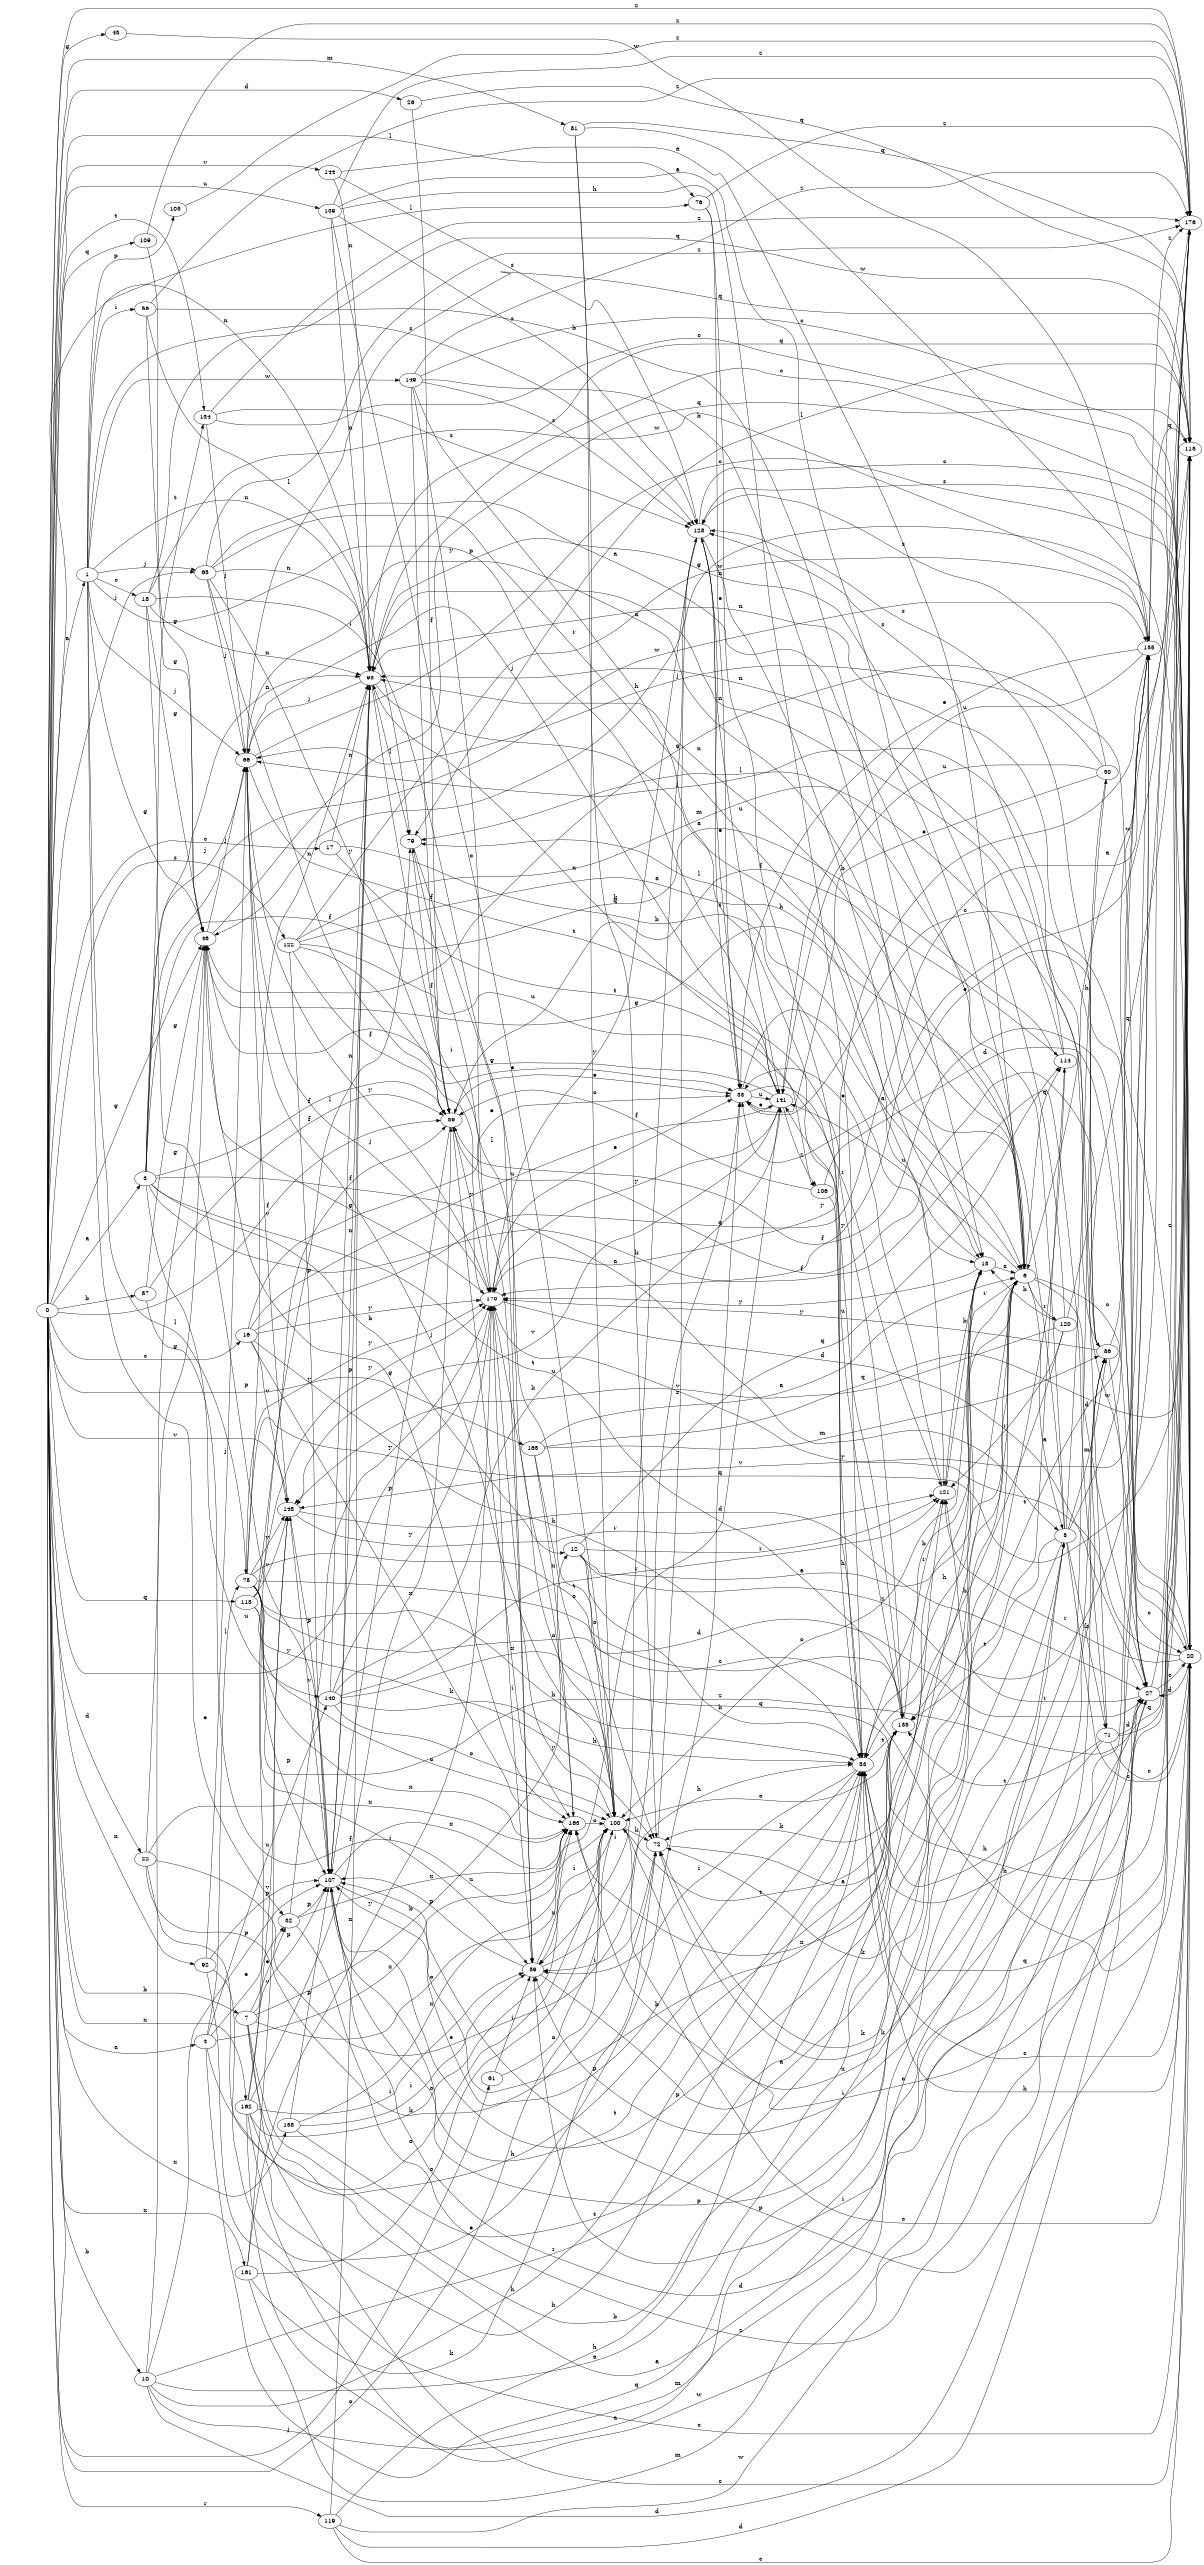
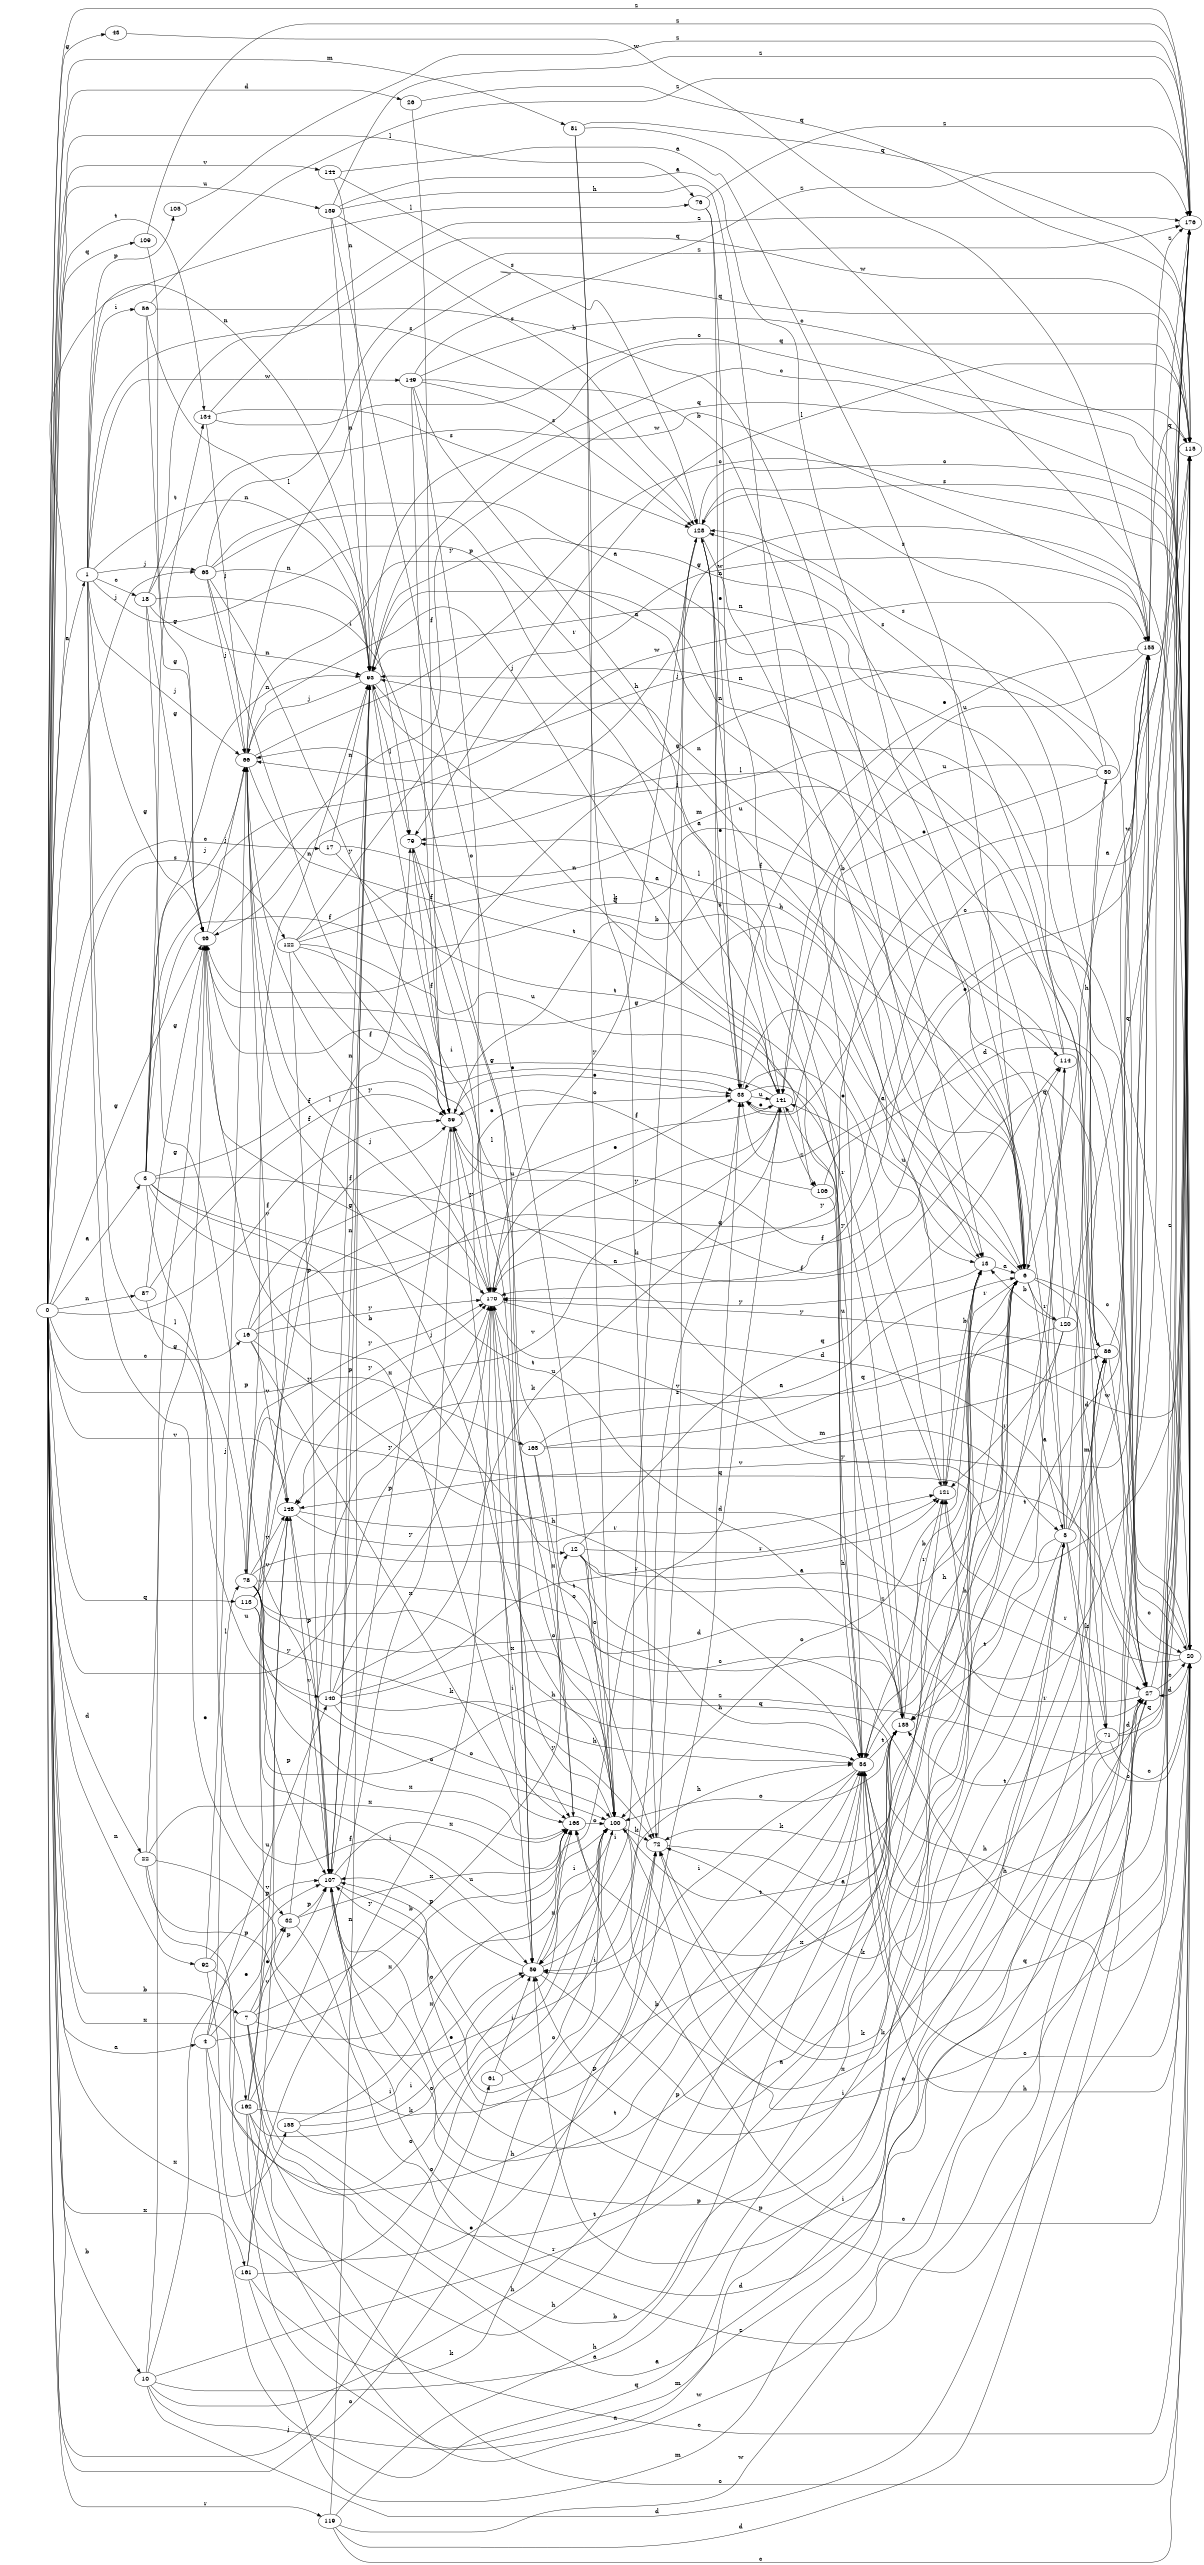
(87, 1299) -> (87, 1299)
(390, 1373) -> (390, 1373)
(308, 2011) -> none
